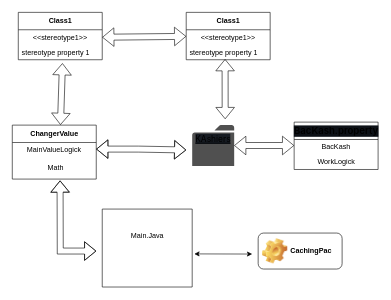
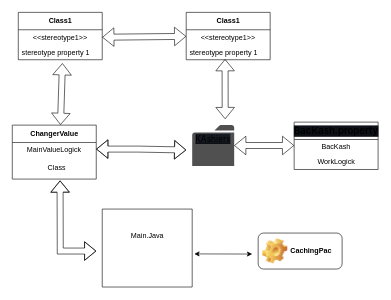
(24, 168) -> (25, 168)
